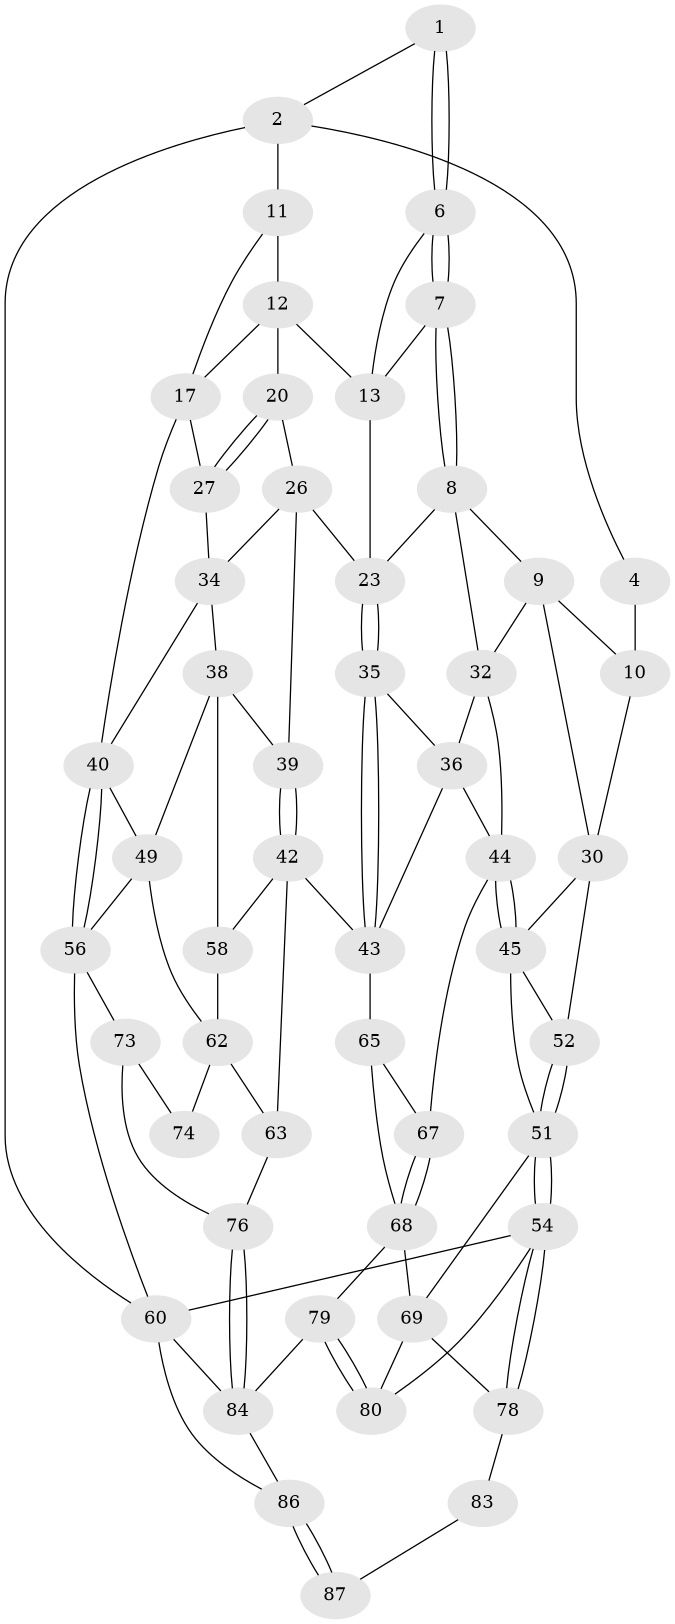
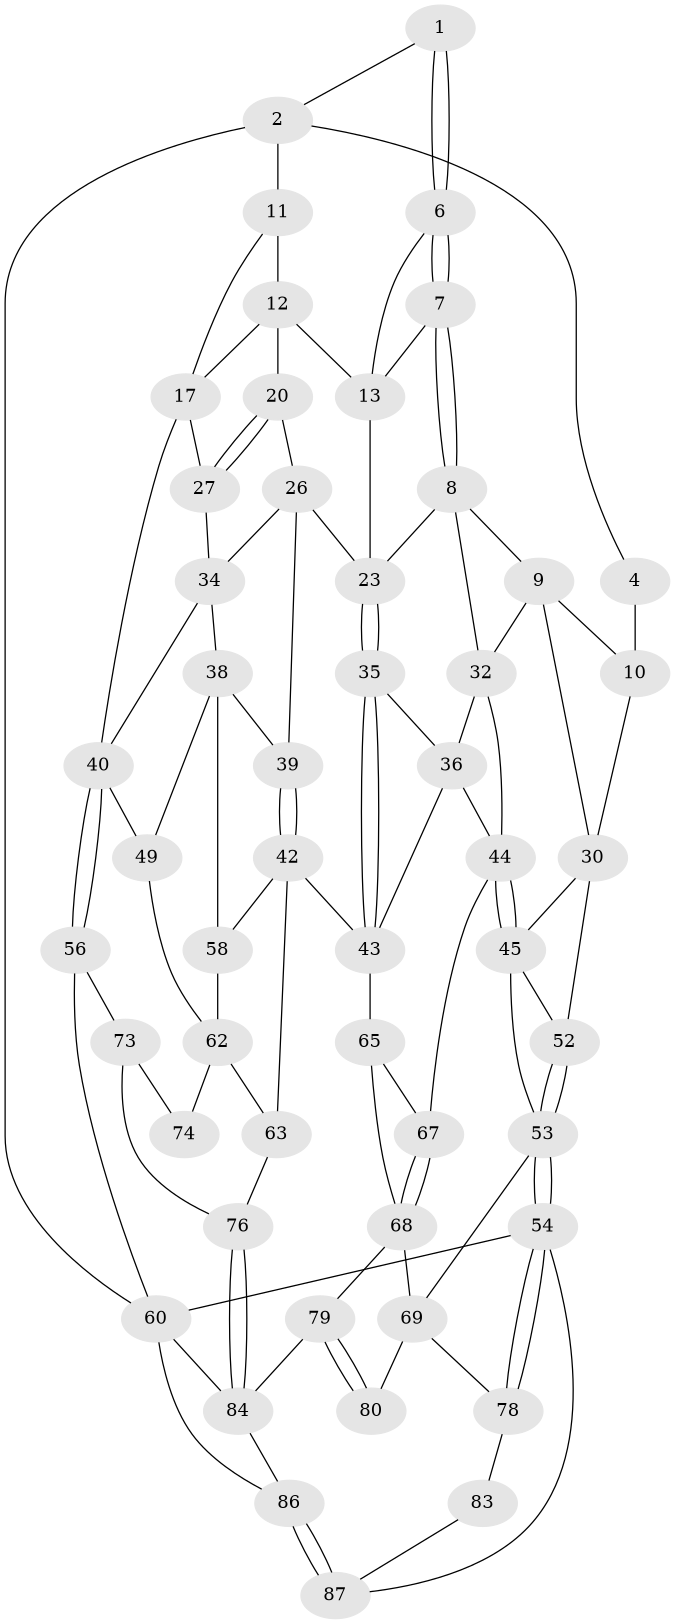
(111, 904) -> none
(543, 1135) -> (543, 1135)
(471, 1329) -> (558, 1478)
